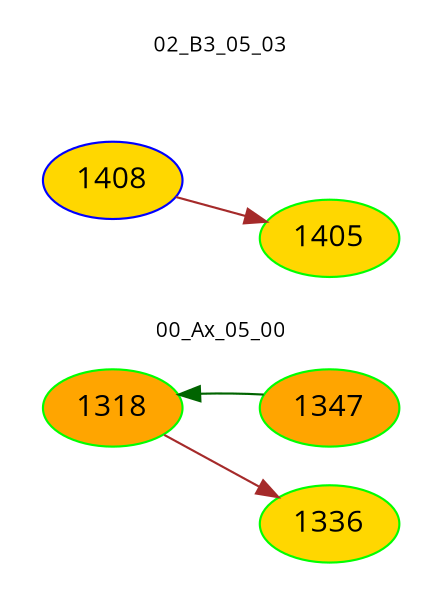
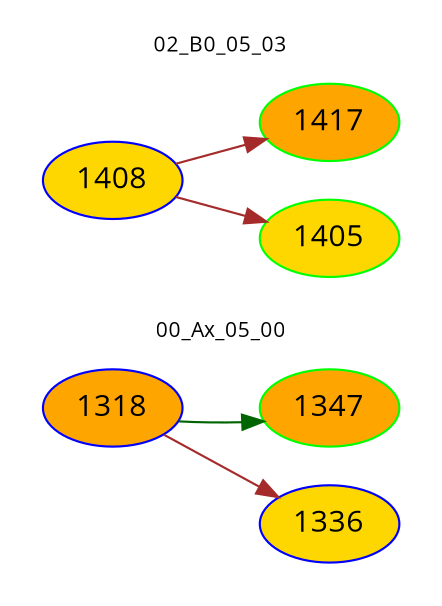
(221, 46) -> (221, 46)
none -> (330, 122)
(232, 394) -> (210, 422)
(113, 408) -> (113, 408)
(330, 524) -> (330, 524)
